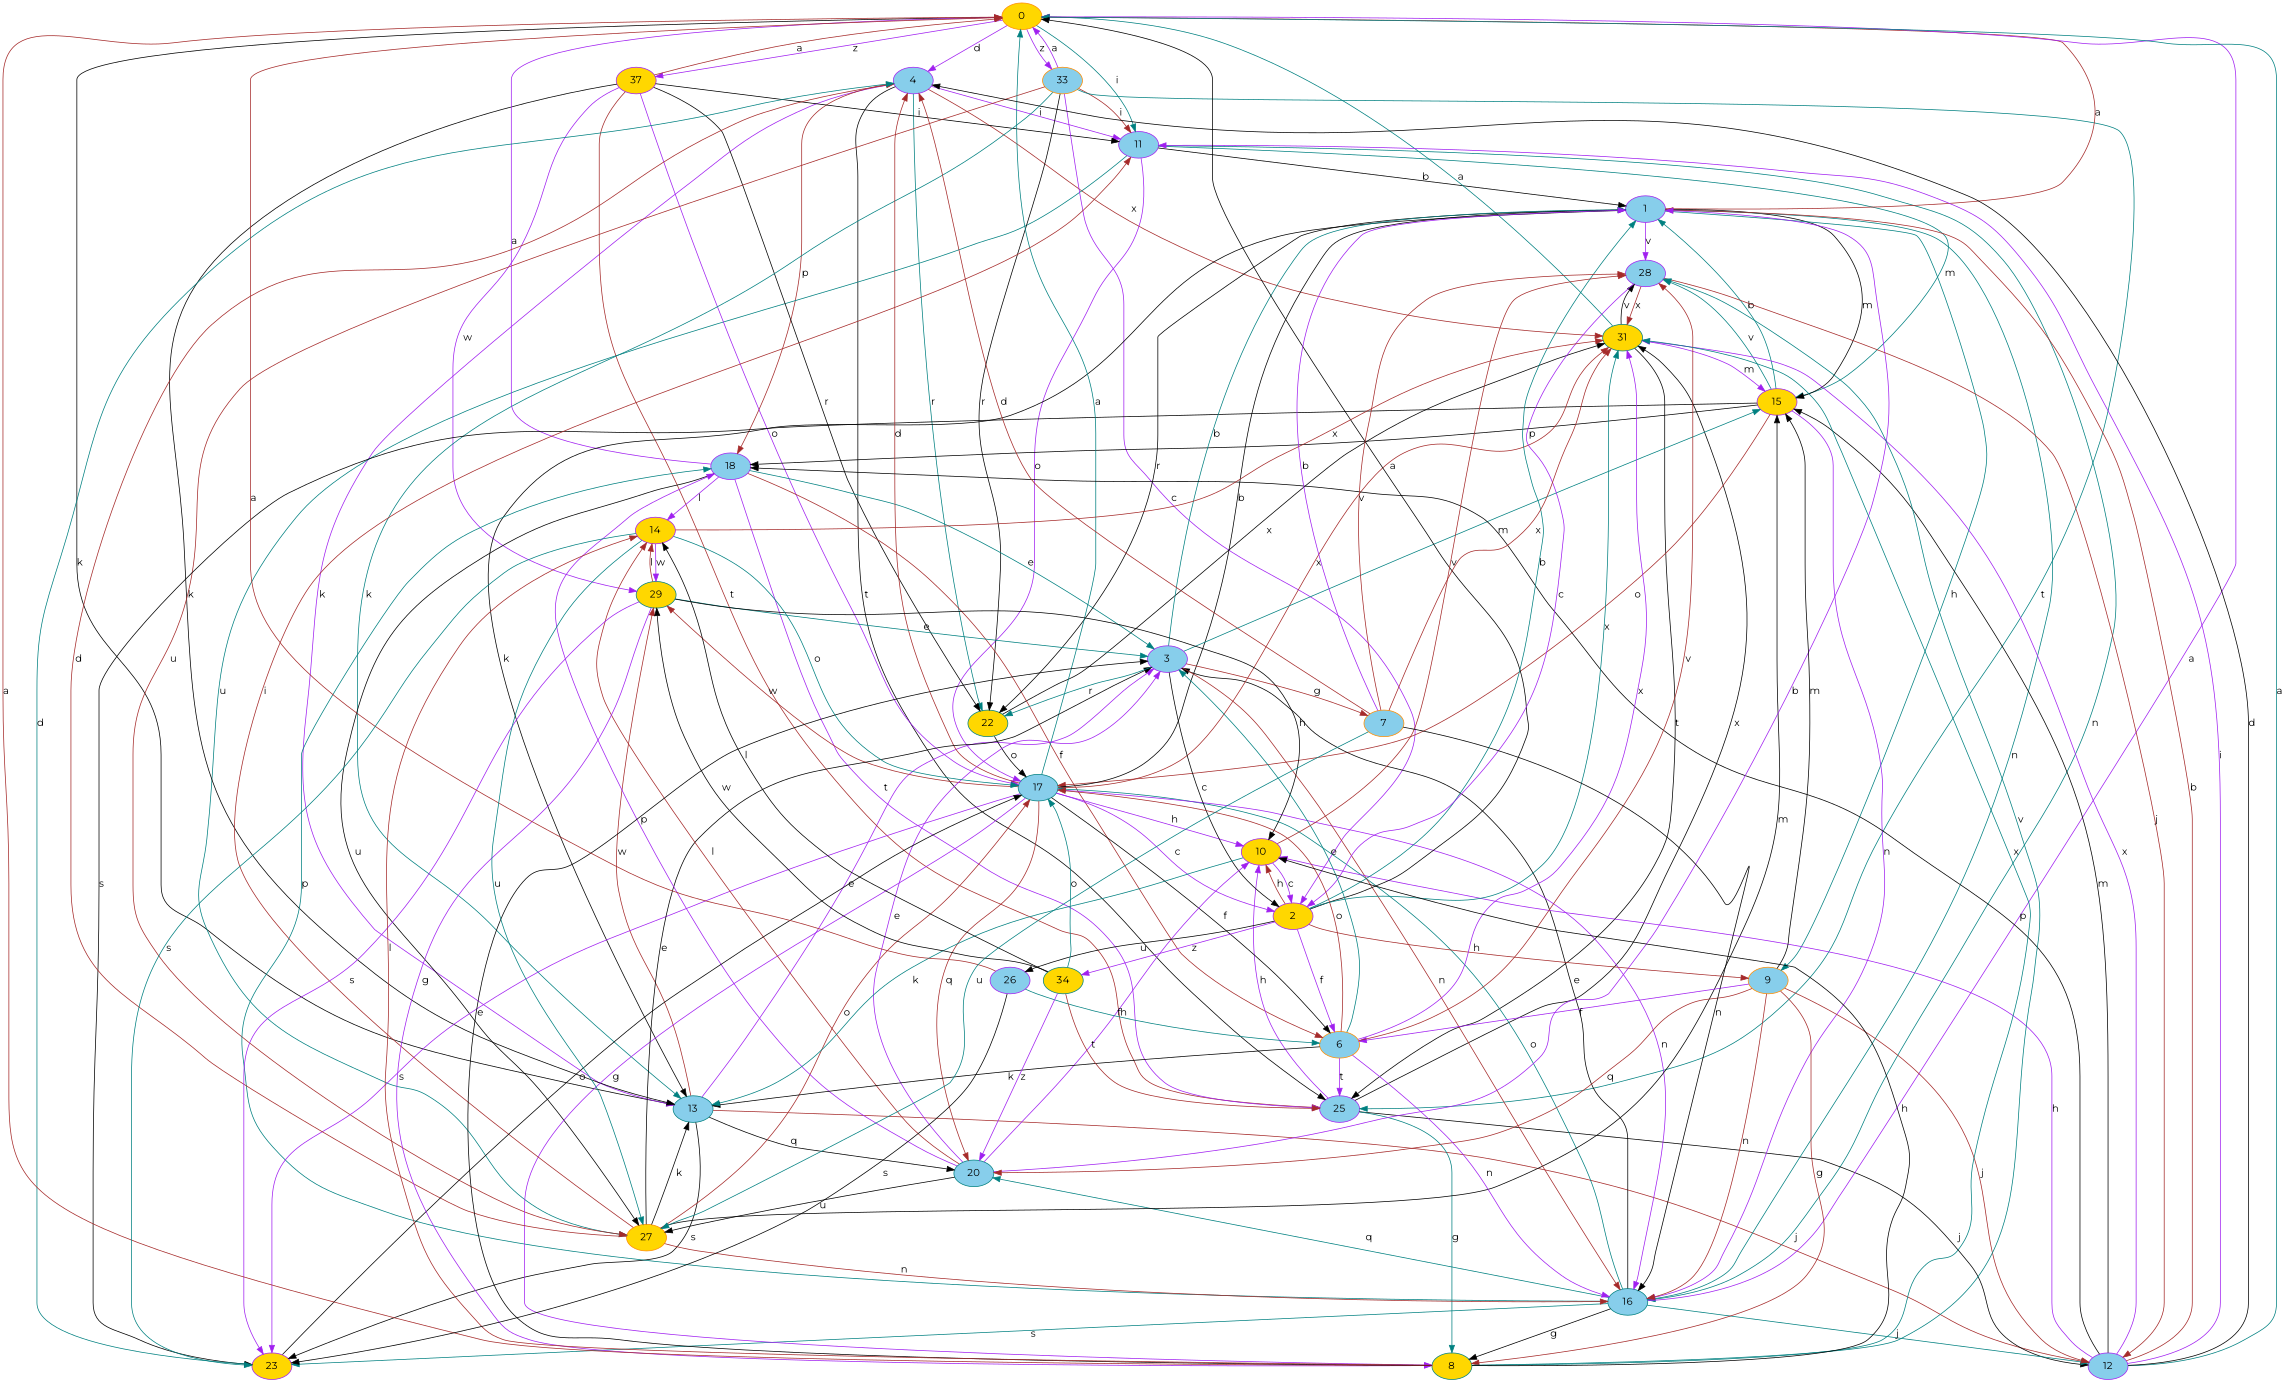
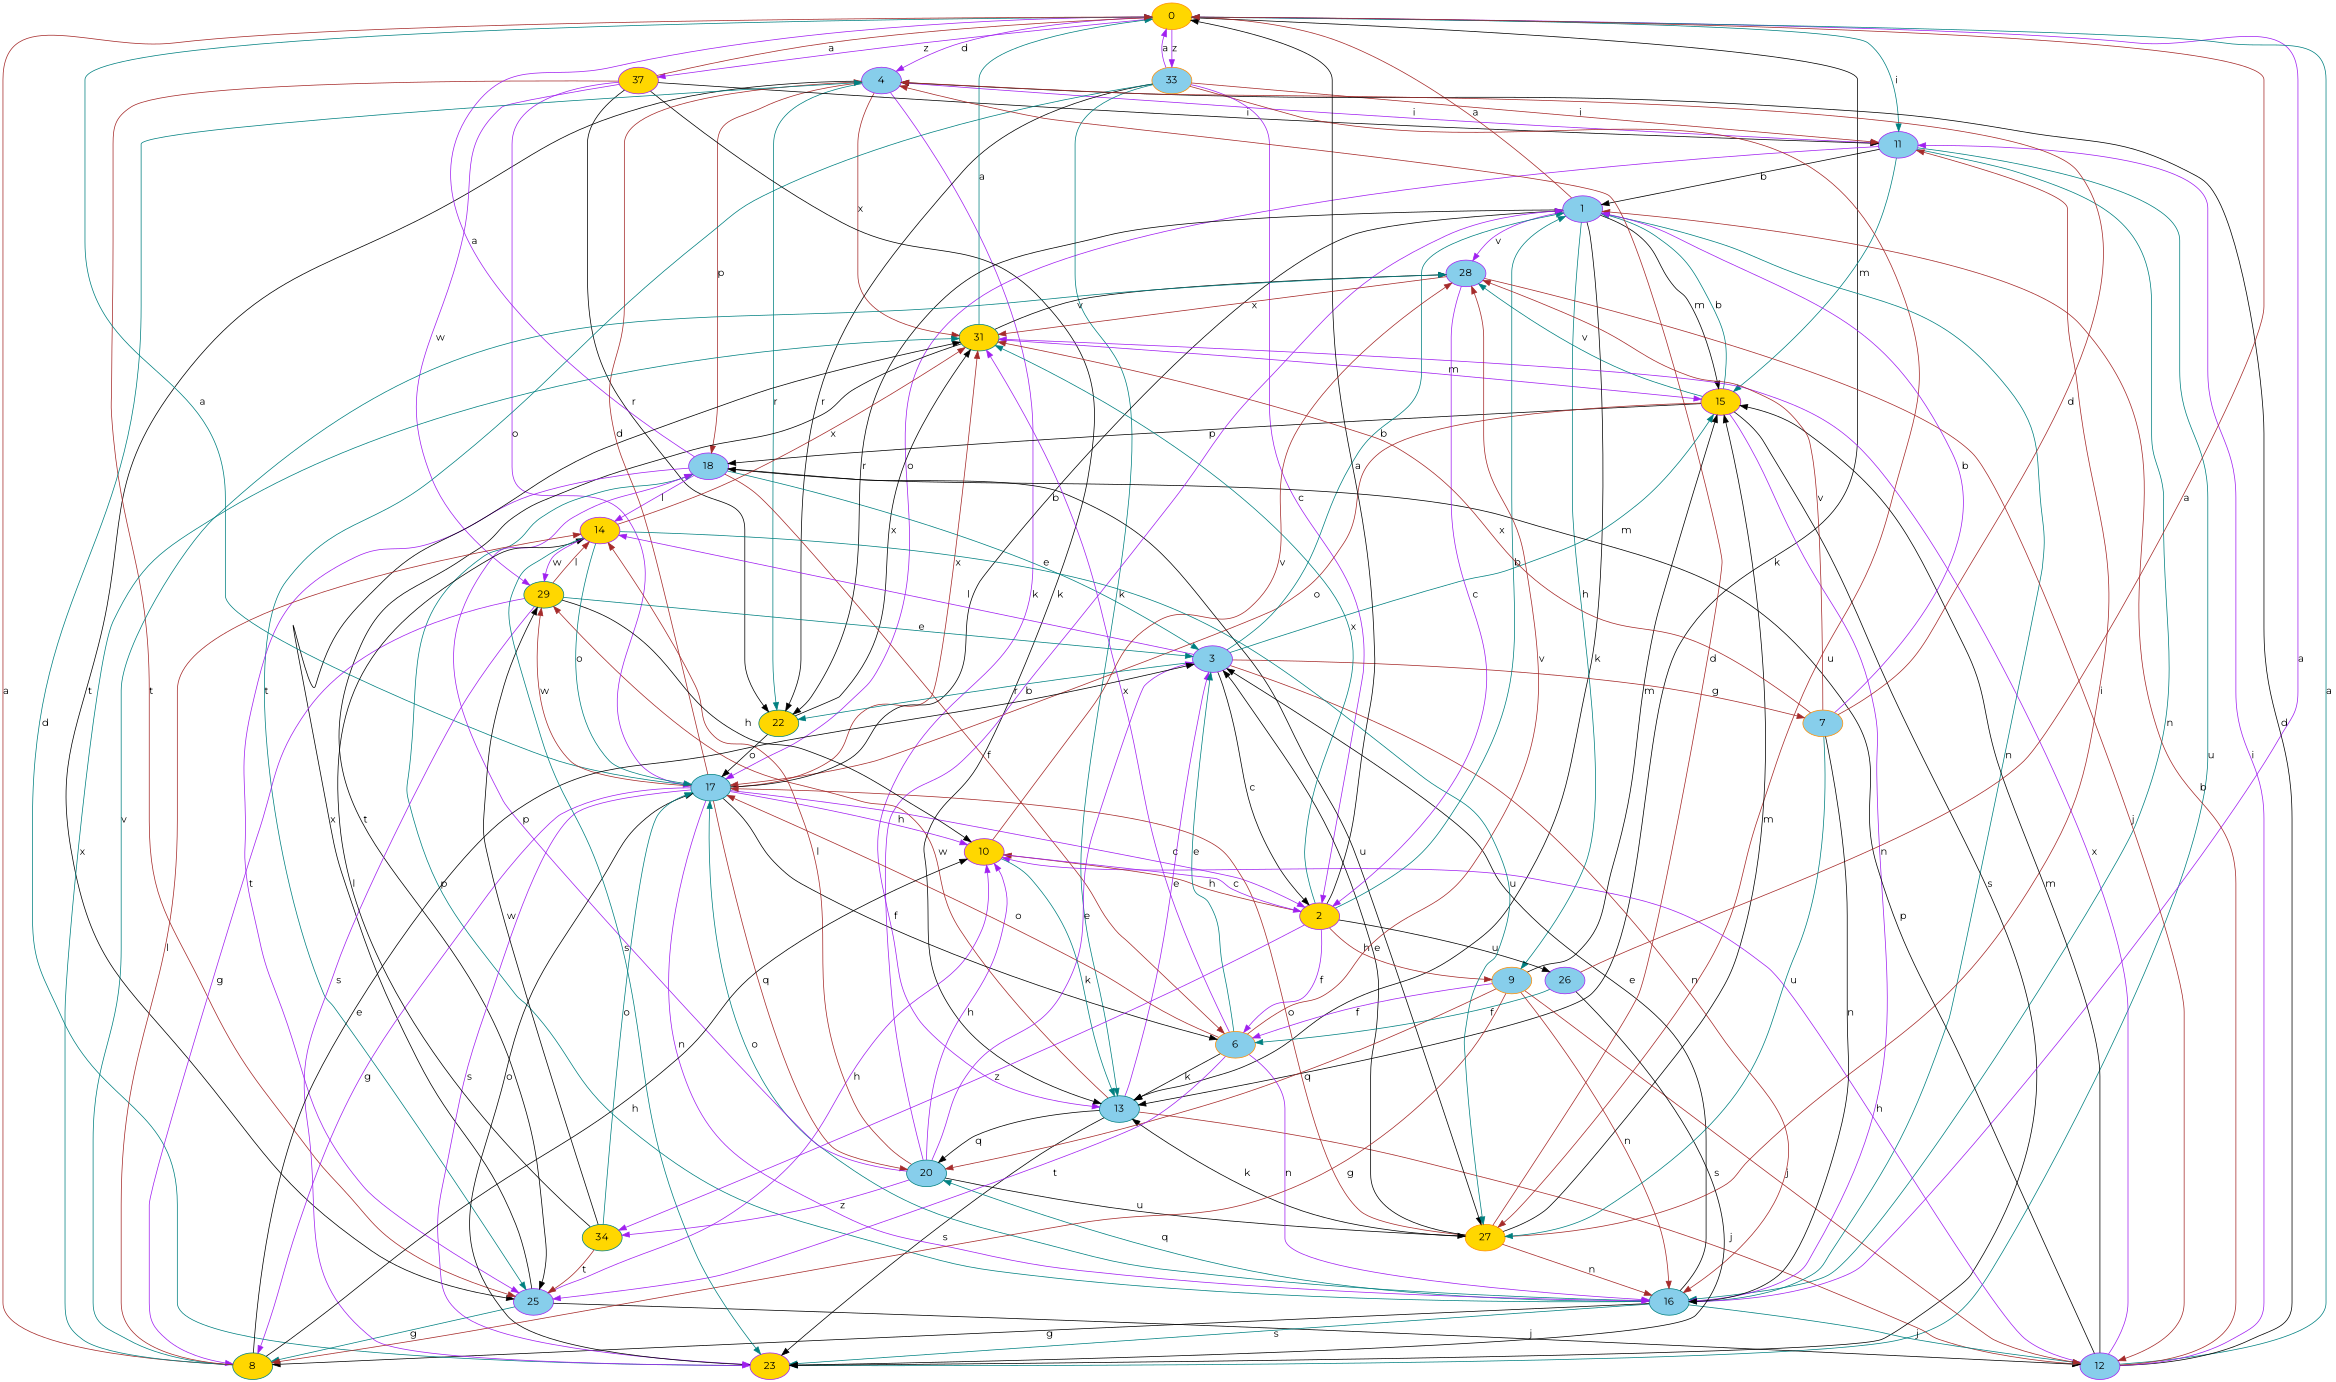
(281, 538) -> (2059, 1150)
none -> (910, 596)
(1018, 1078) -> (764, 1217)
